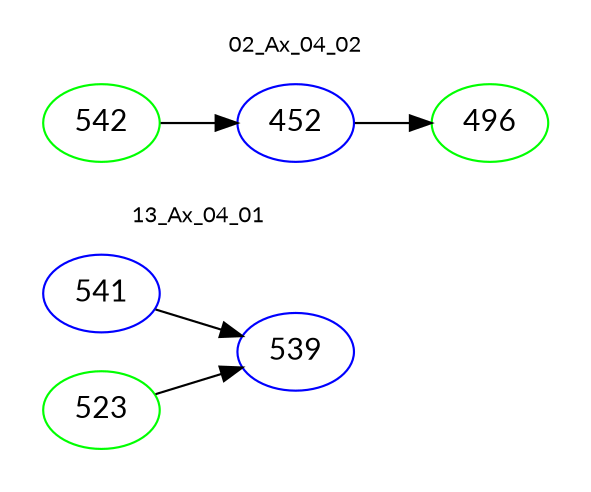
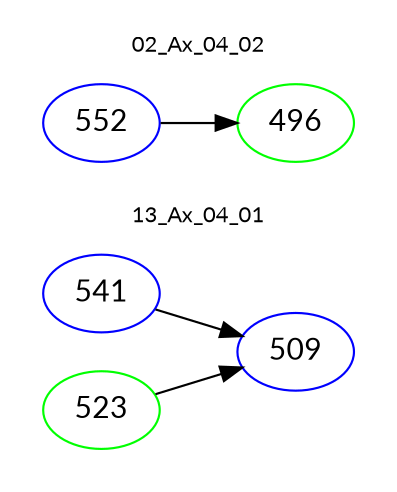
(101, 123) -> none
(296, 123) -> (101, 123)
(296, 352) -> (296, 352)
